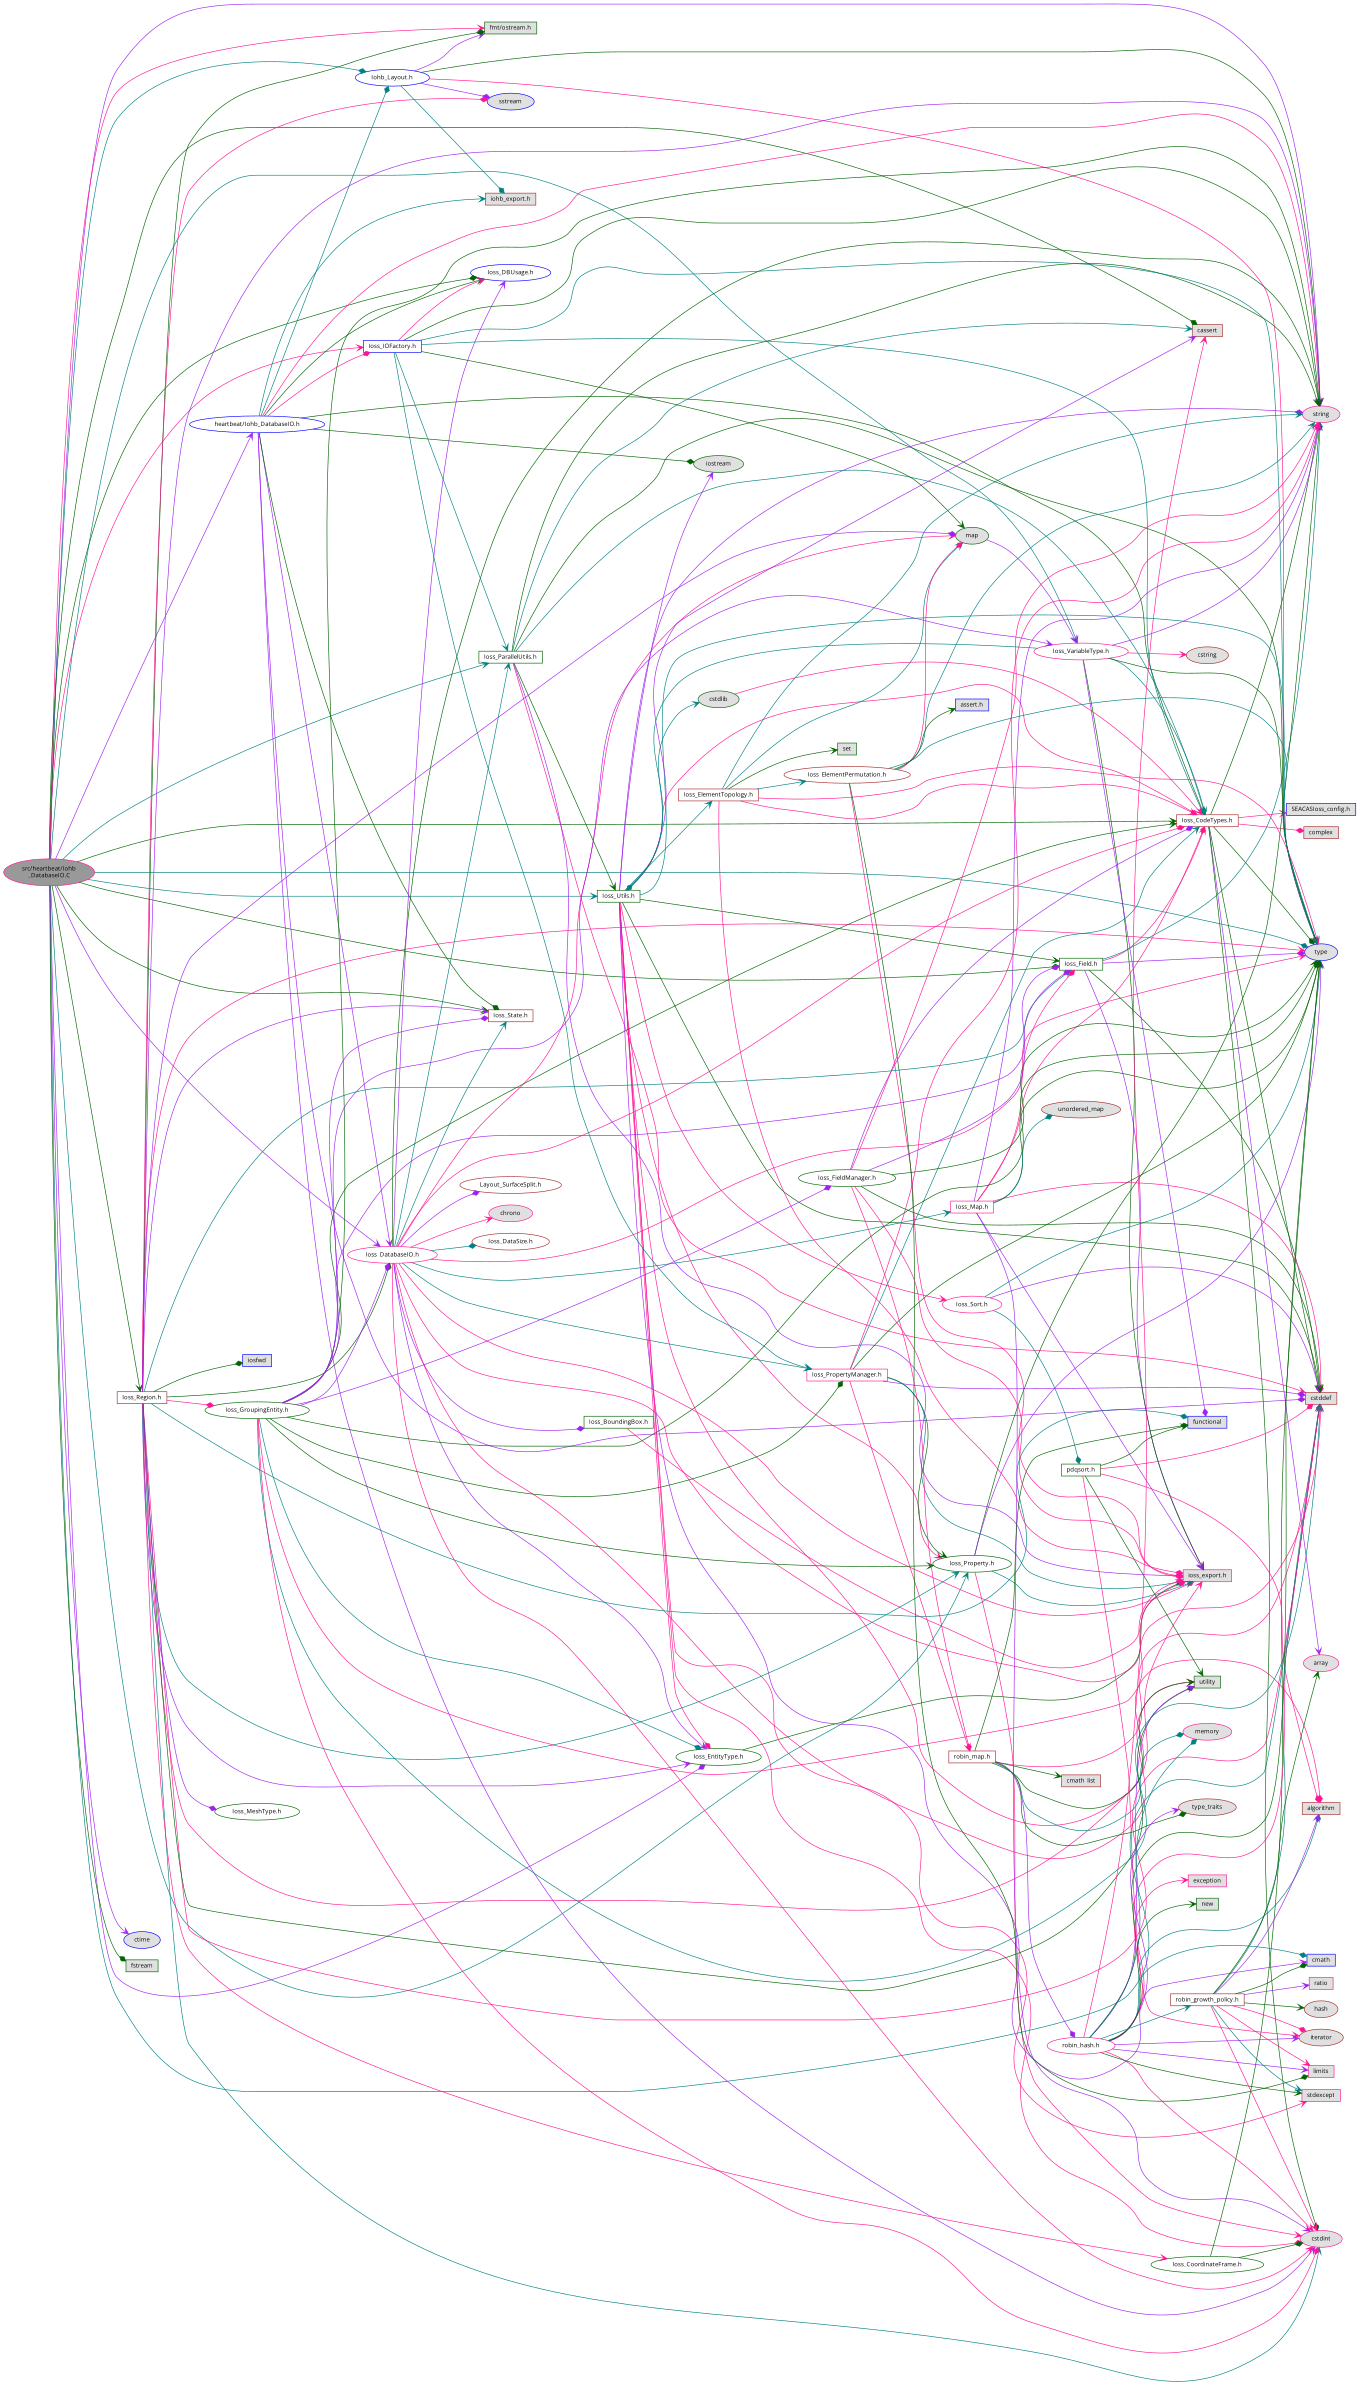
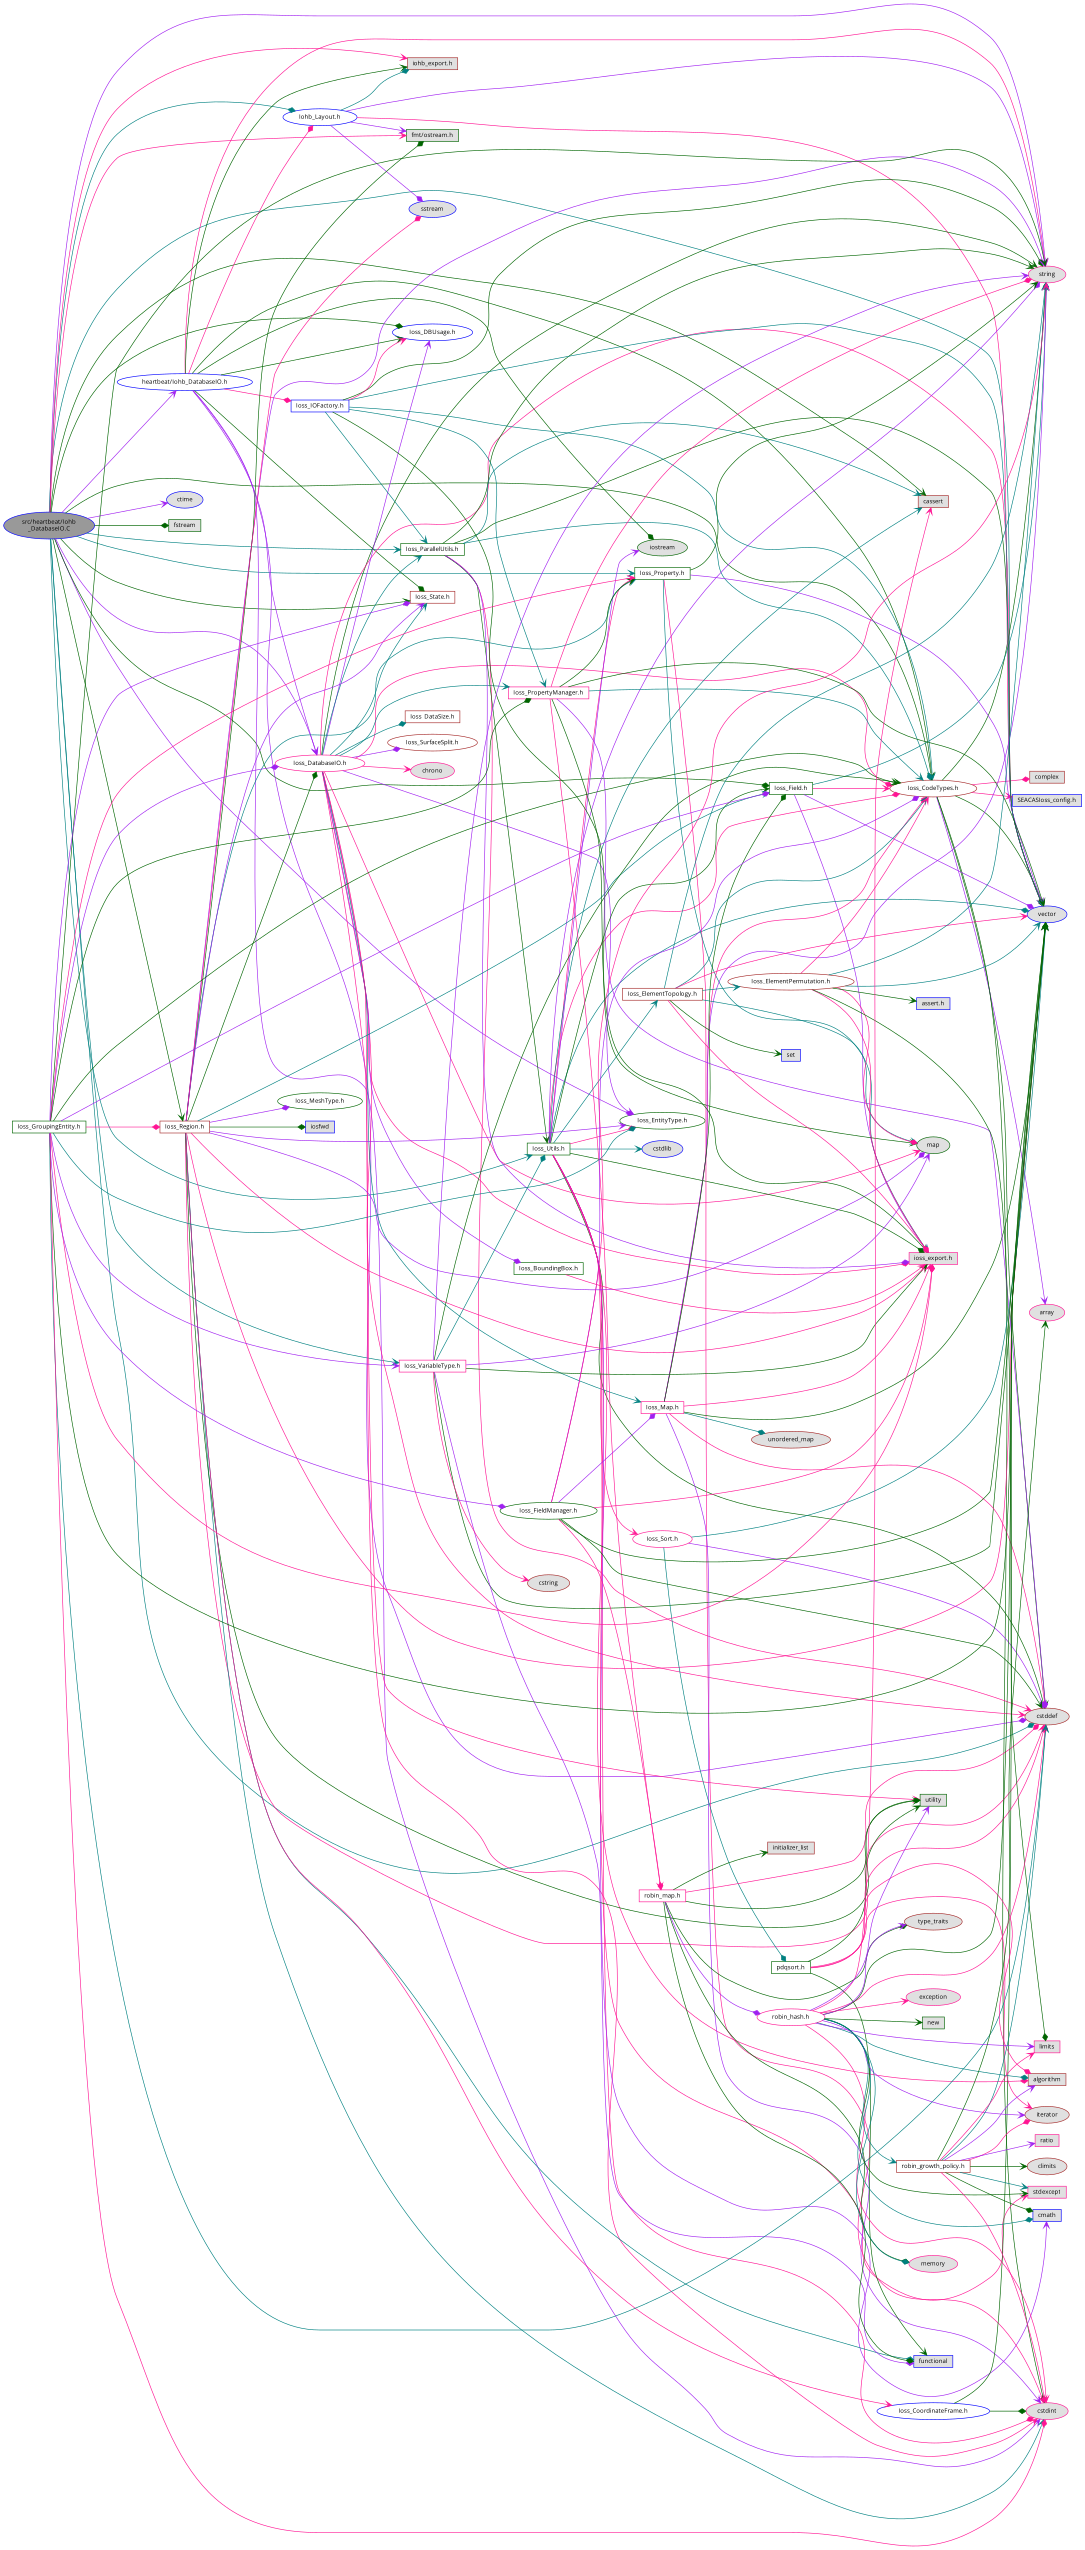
(1005, 52) -> (761, 60)
(340, 127) -> (439, 276)
(323, 254) -> (241, 249)
(325, 260) -> (229, 168)
(109, 535) -> (92, 160)
(808, 548) -> (638, 771)
(1038, 581) -> (725, 1317)
(1081, 652) -> (433, 1366)
(989, 668) -> (871, 894)
(1151, 694) -> (548, 1000)
(719, 699) -> (662, 1149)
(847, 749) -> (791, 1055)
(963, 785) -> (783, 880)
(1207, 821) -> (933, 789)
(49, 872) -> (49, 526)
(1321, 952) -> (1047, 914)
(1022, 1087) -> (714, 956)
(1003, 1104) -> (597, 1467)
(1263, 1174) -> none
(511, 1185) -> (433, 743)
(511, 1242) -> (433, 717)
(1082, 1380) -> (834, 1383)
(1321, 1398) -> (1047, 1717)
(187, 1403) -> (119, 1127)
(257, 1410) -> (49, 1127)
(985, 1535) -> (659, 1082)
(583, 1544) -> (207, 726)
(972, 1564) -> (662, 573)
(886, 1600) -> (755, 1312)
(976, 1696) -> (748, 1190)
(972, 1757) -> (662, 1896)
(1081, 1781) -> (791, 1848)
(1098, 1829) -> (796, 2080)
(1207, 1881) -> (933, 1997)
(1321, 2009) -> (1047, 2166)
(1207, 2265) -> (933, 2411)
